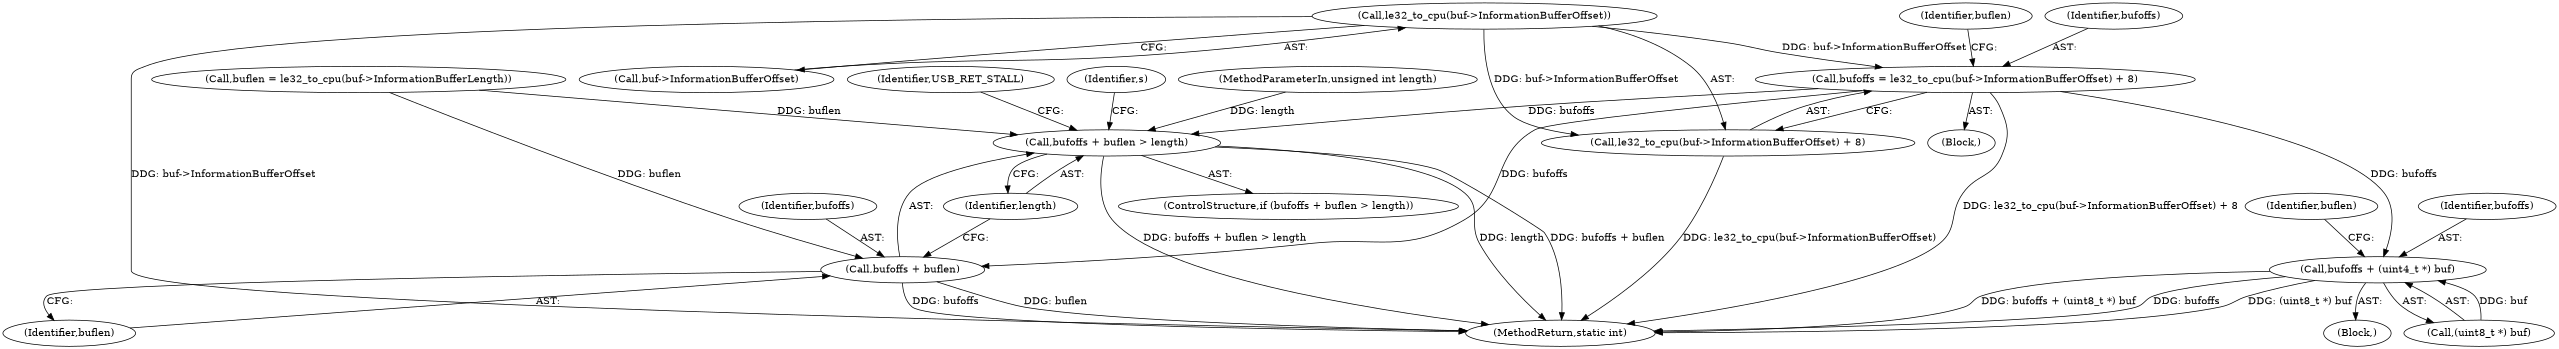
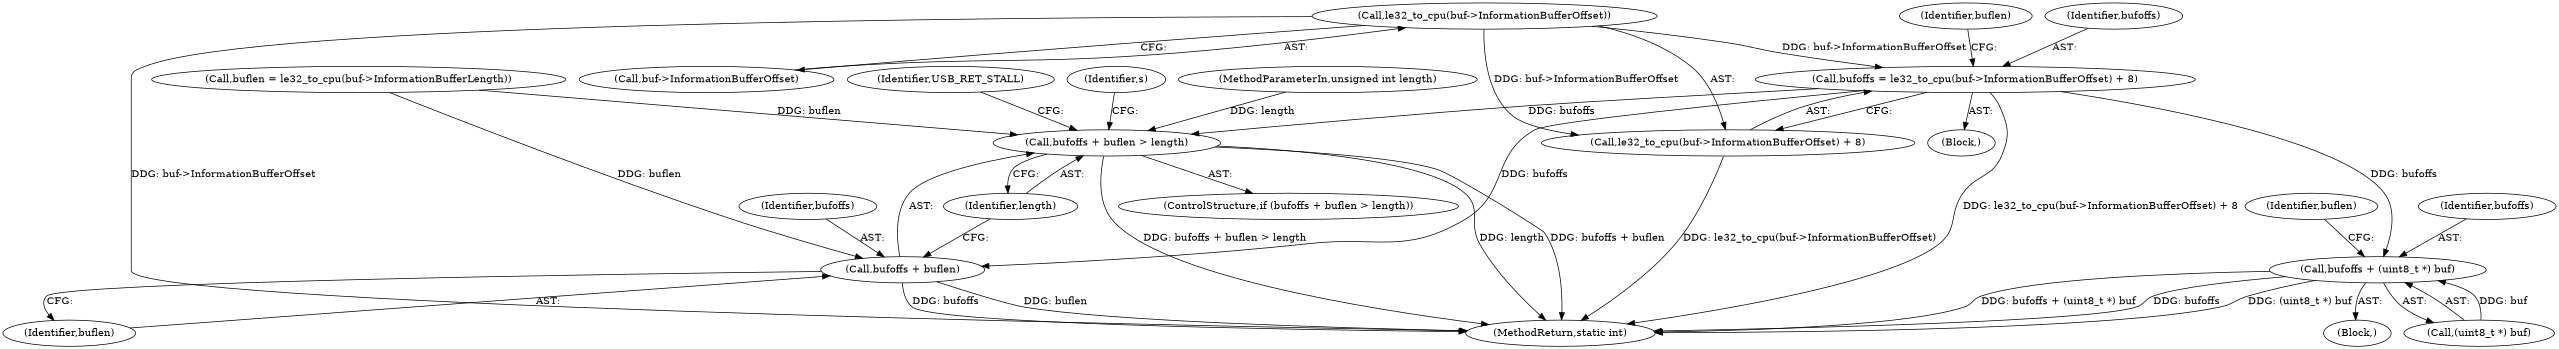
(2378, 270) -> (2378, 270)
